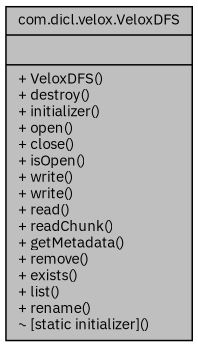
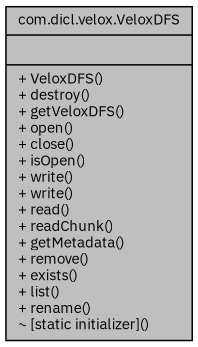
(59, 112) -> (72, 112)
